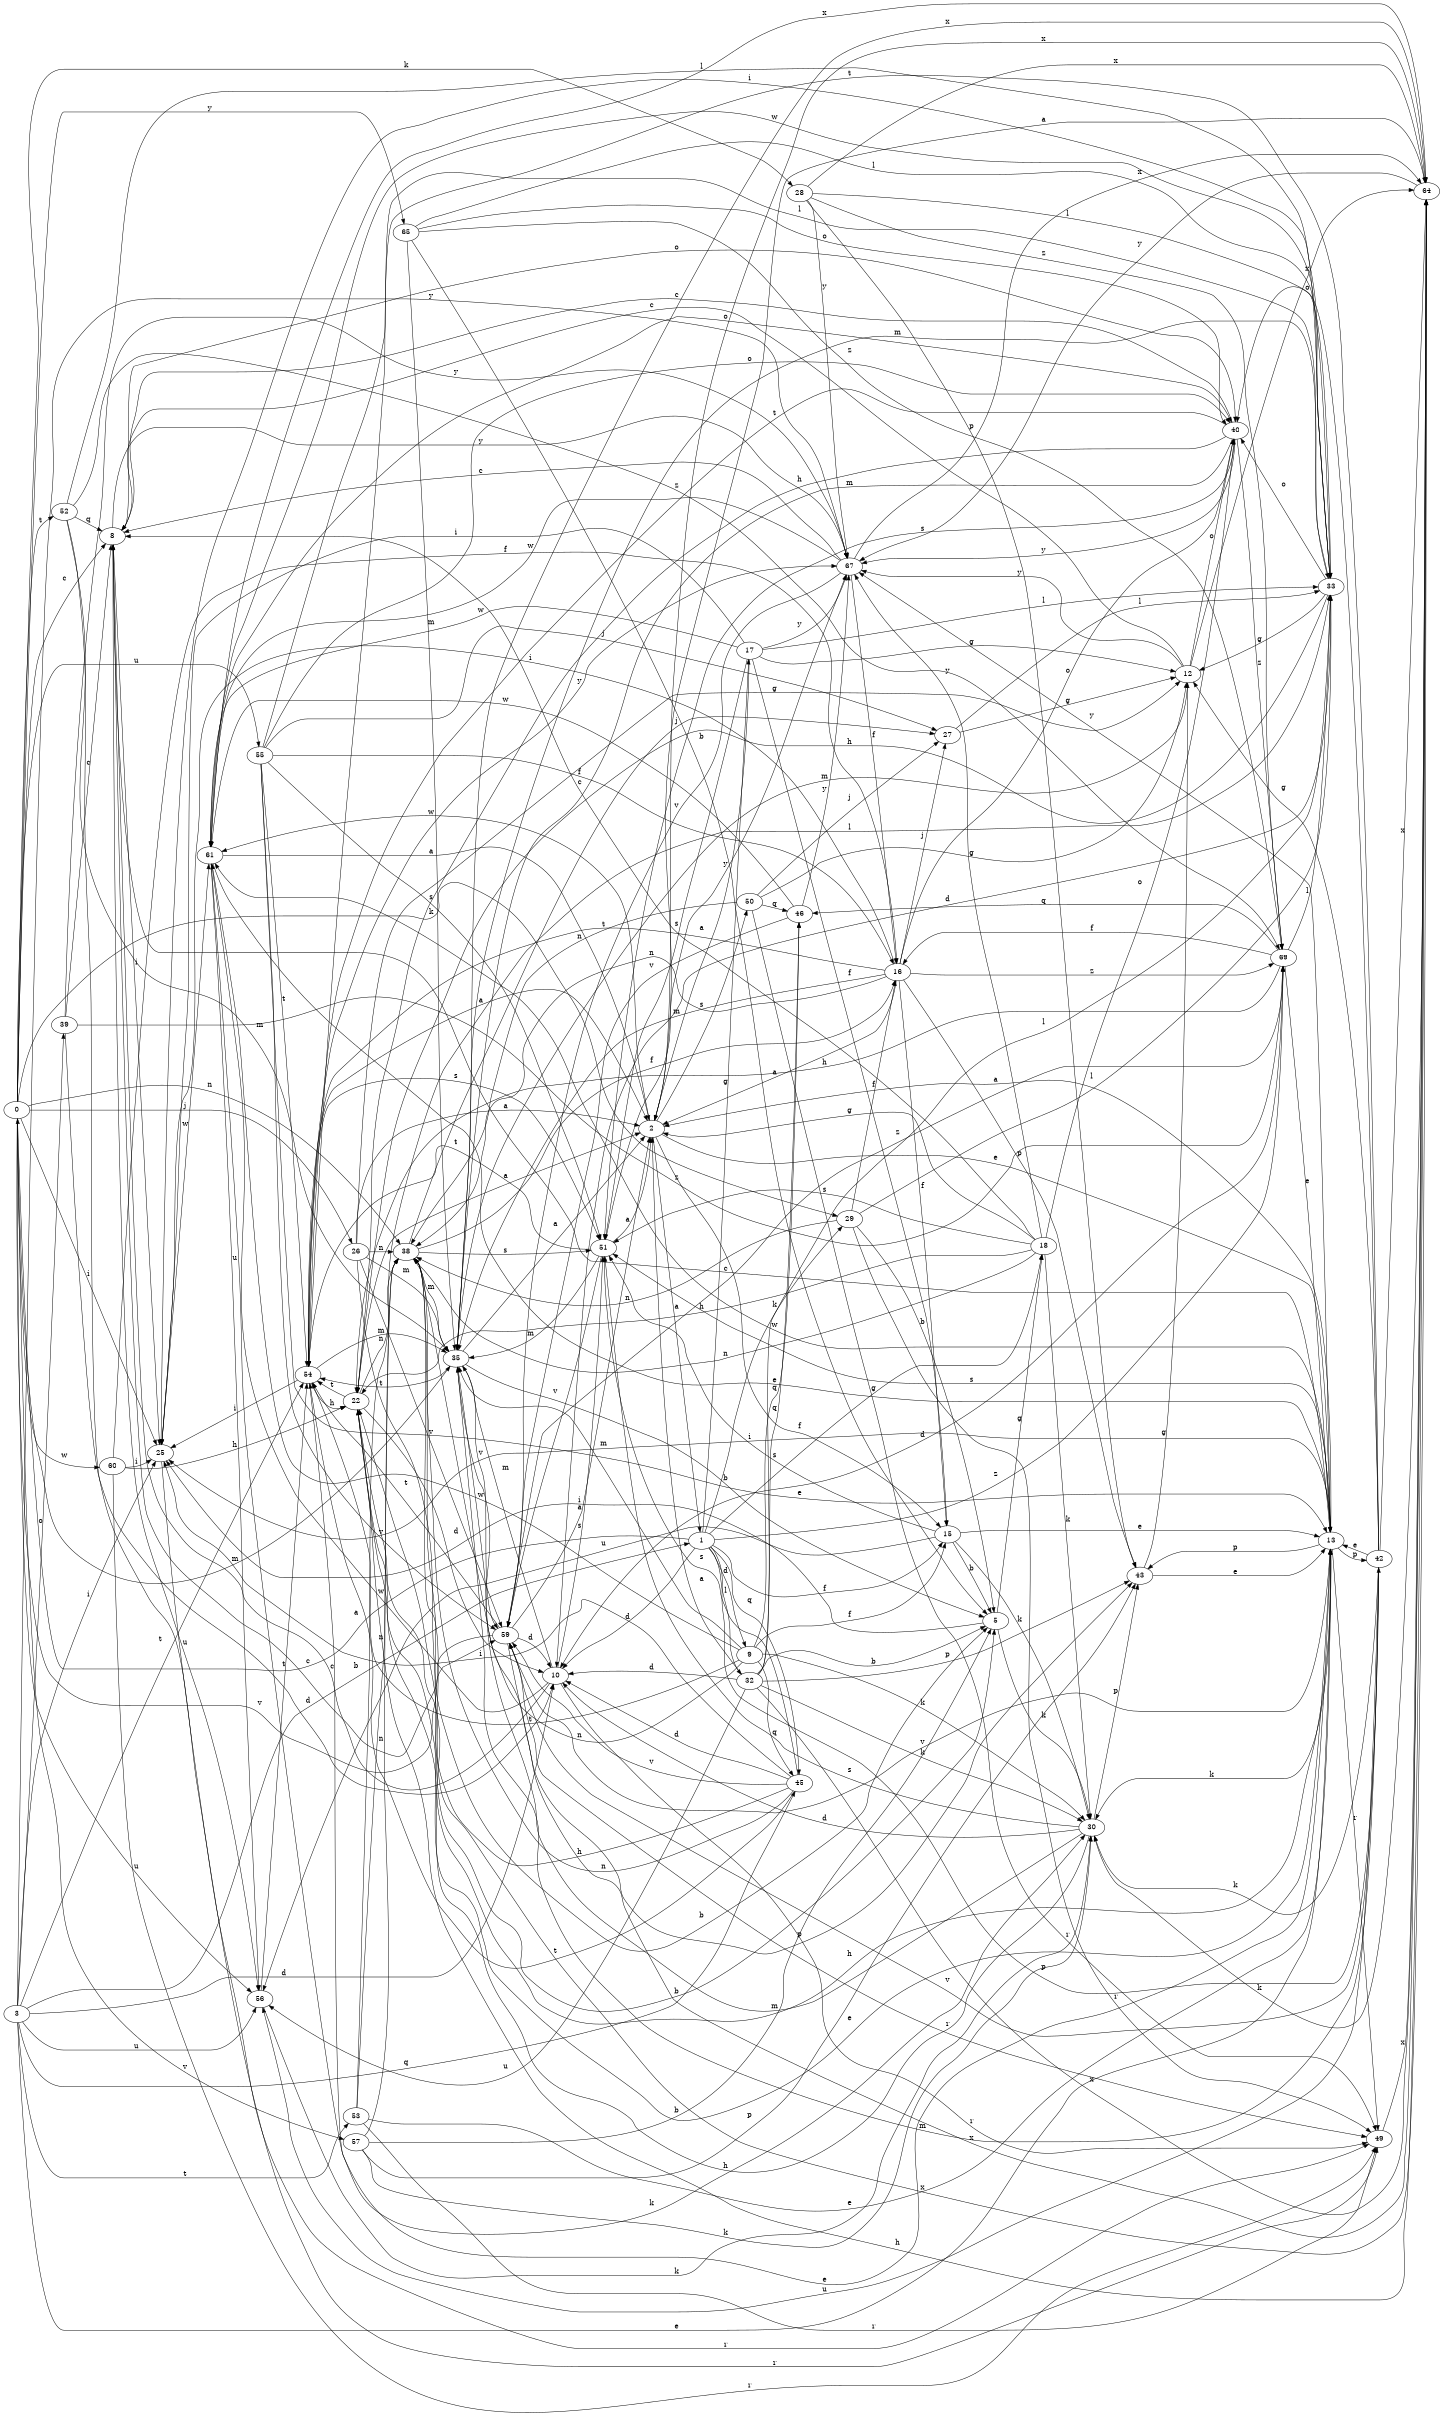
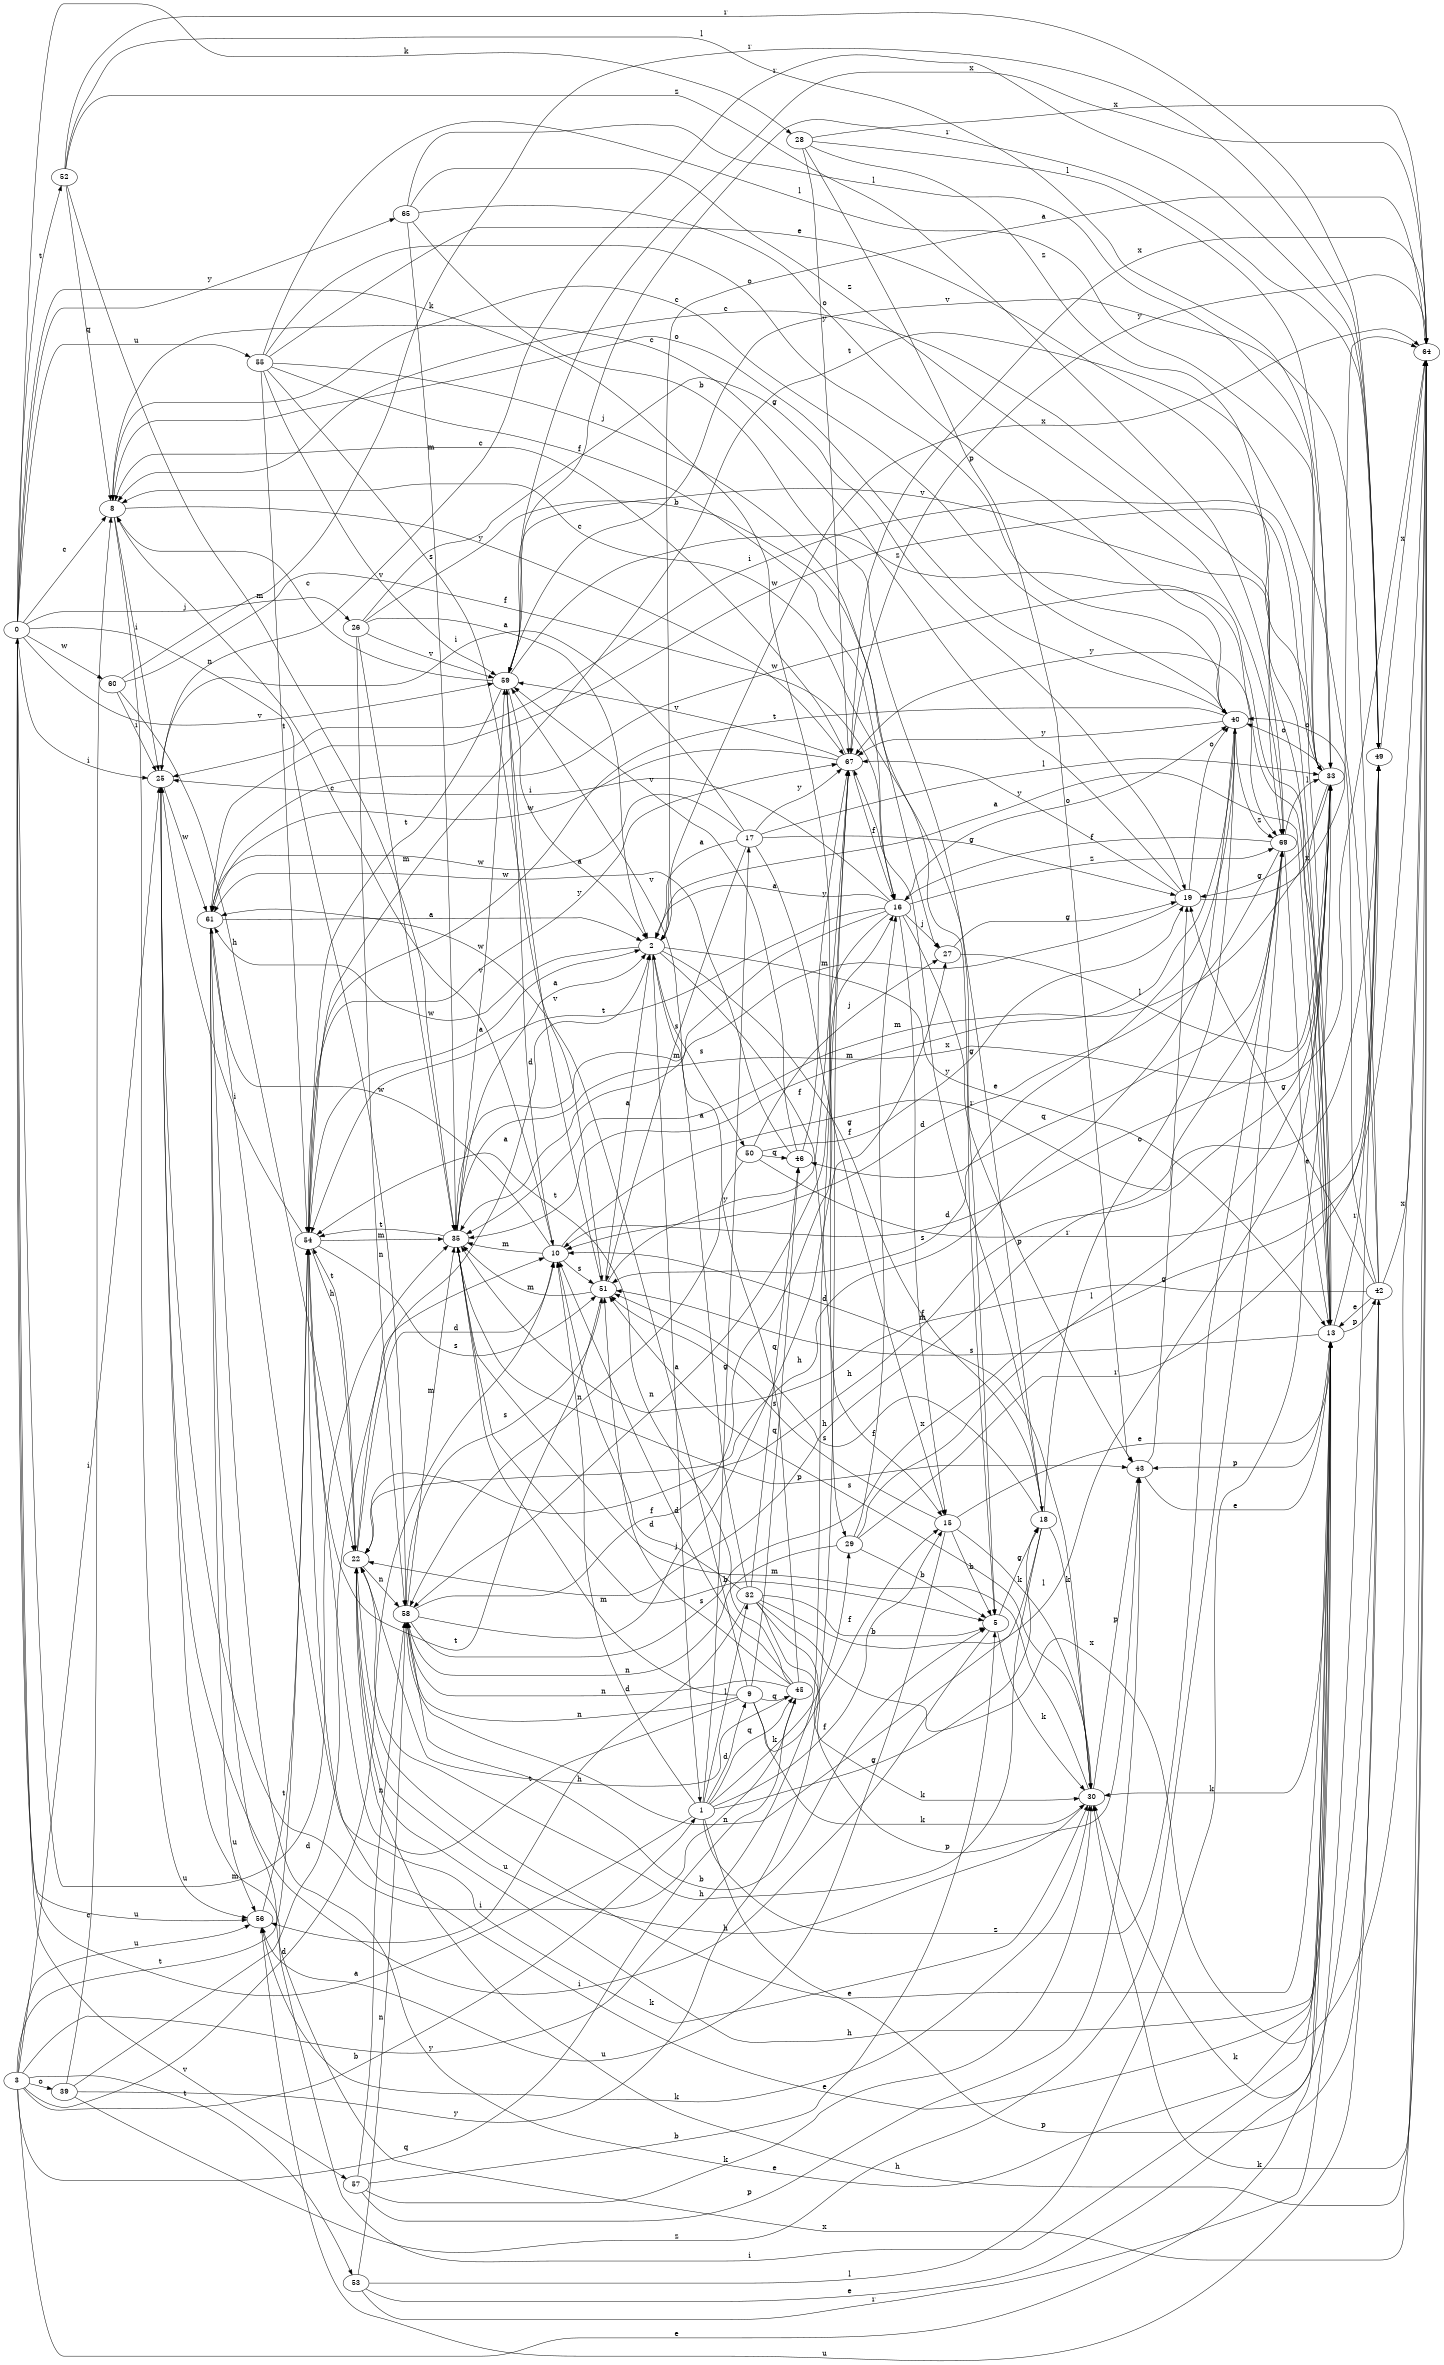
(591, 358) -> none
(1188, 674) -> (1188, 898)
(880, 1113) -> (873, 1213)
(406, 1252) -> (406, 1614)
